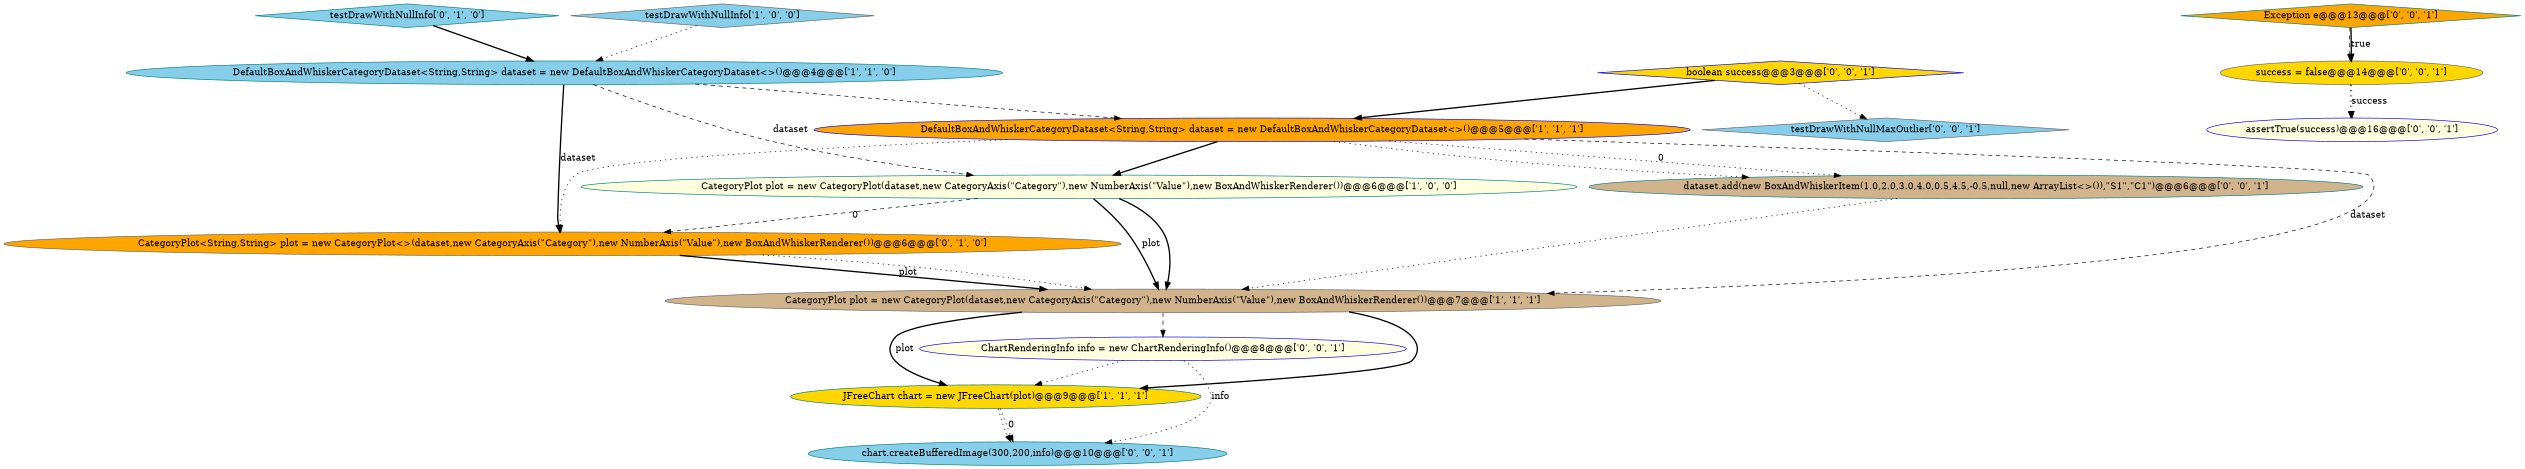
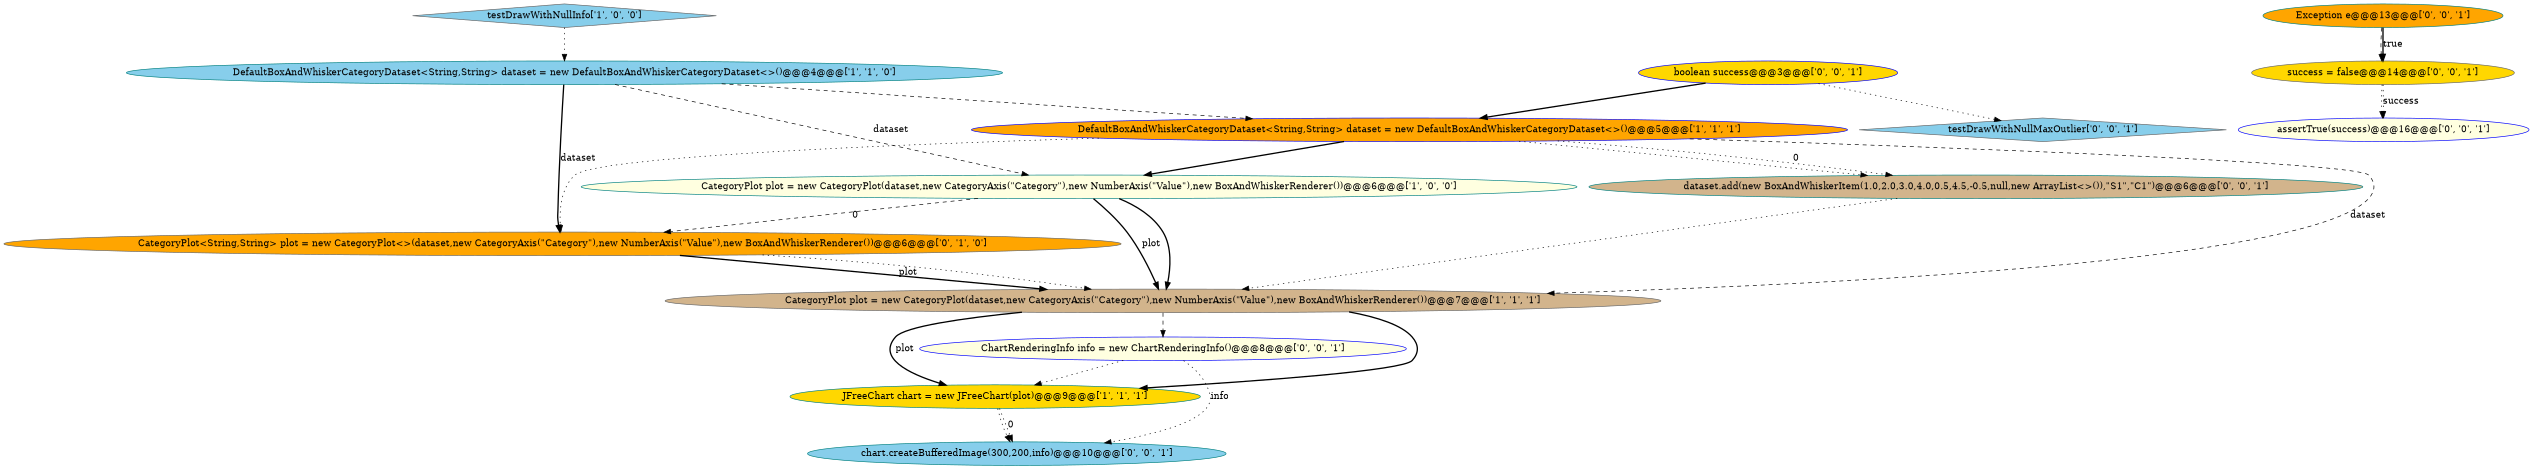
(407, 16) -> none
(2351, 16) -> (2383, 16)
(1781, 73) -> (1768, 73)
